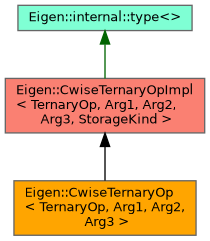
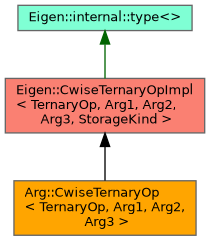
(105, 208) -> (105, 208)
